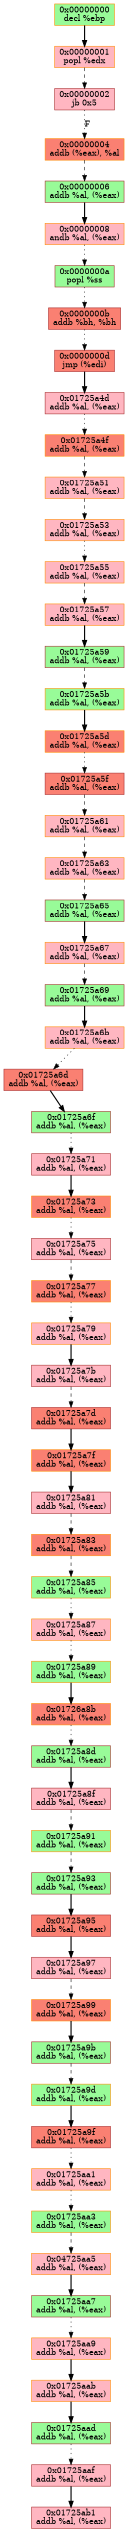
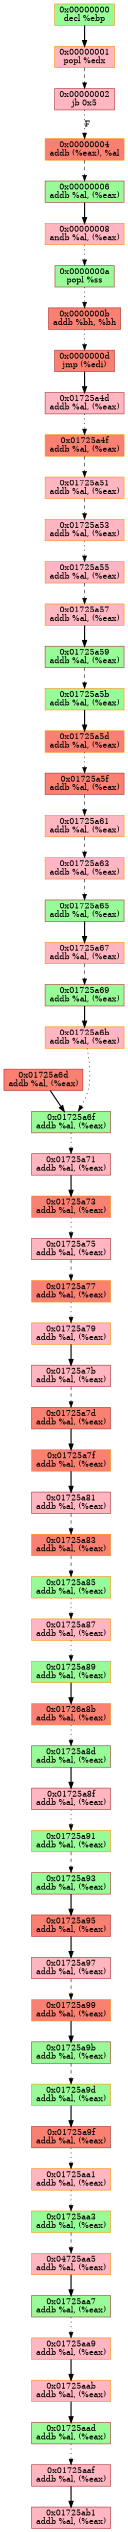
(66, 1057) -> (90, 1078)
(71, 1817) -> (71, 1817)
